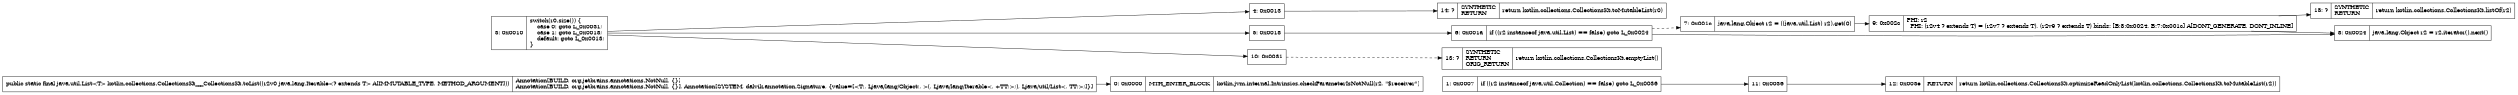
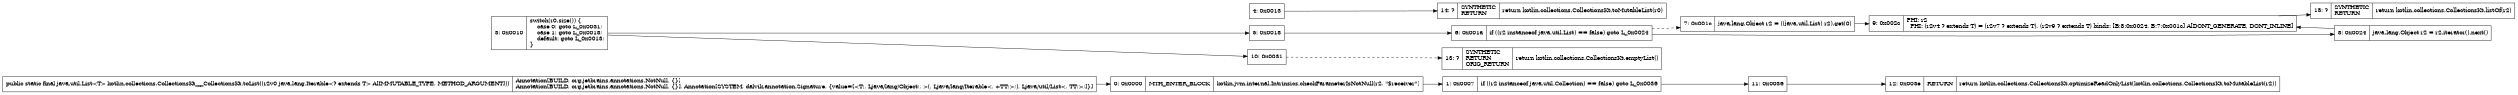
(926, 22) -> none
(2291, 32) -> (2317, 28)
none -> (1431, 84)
